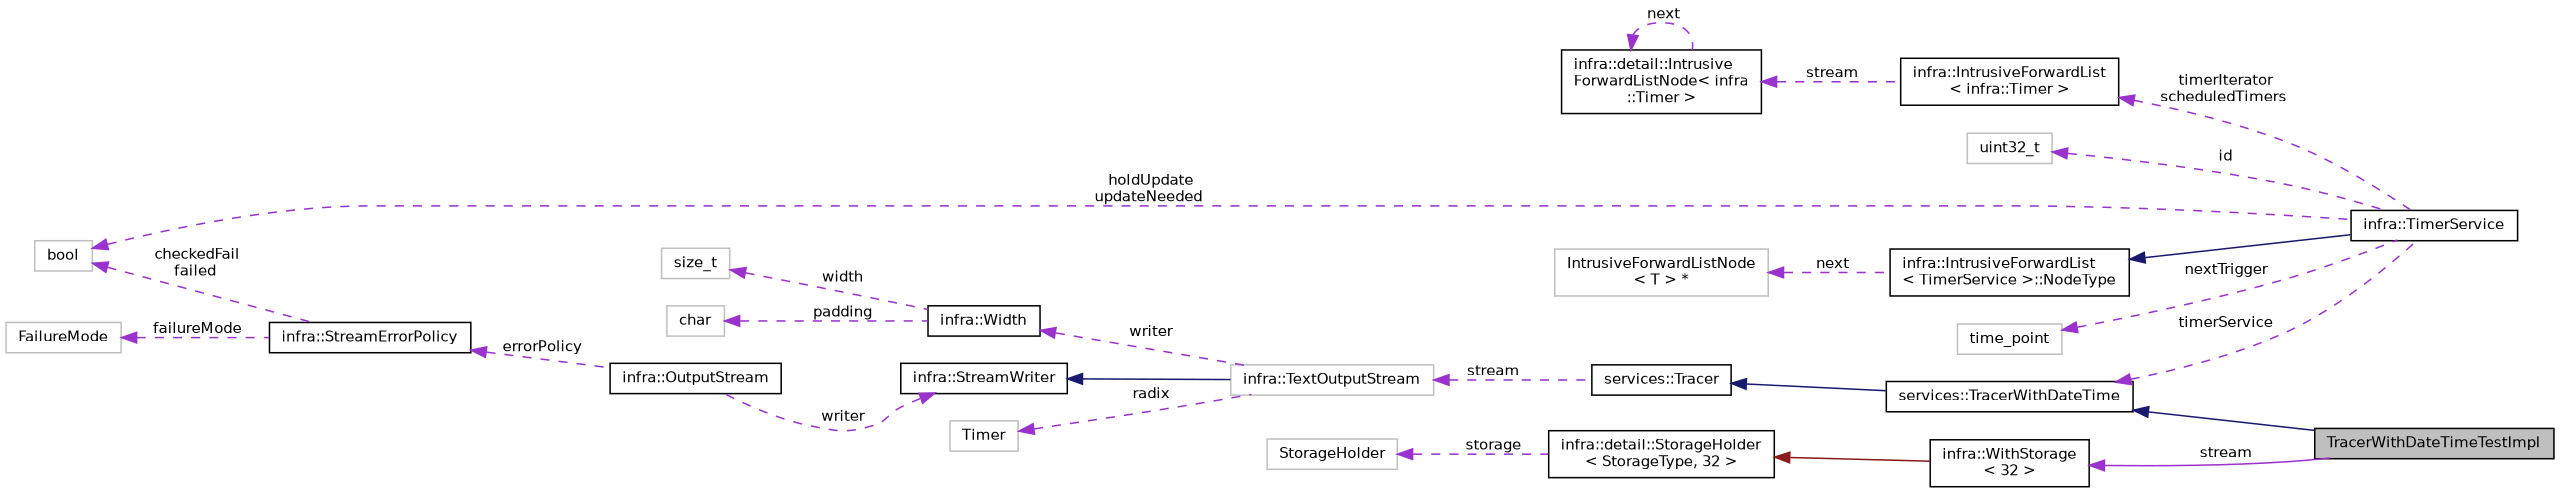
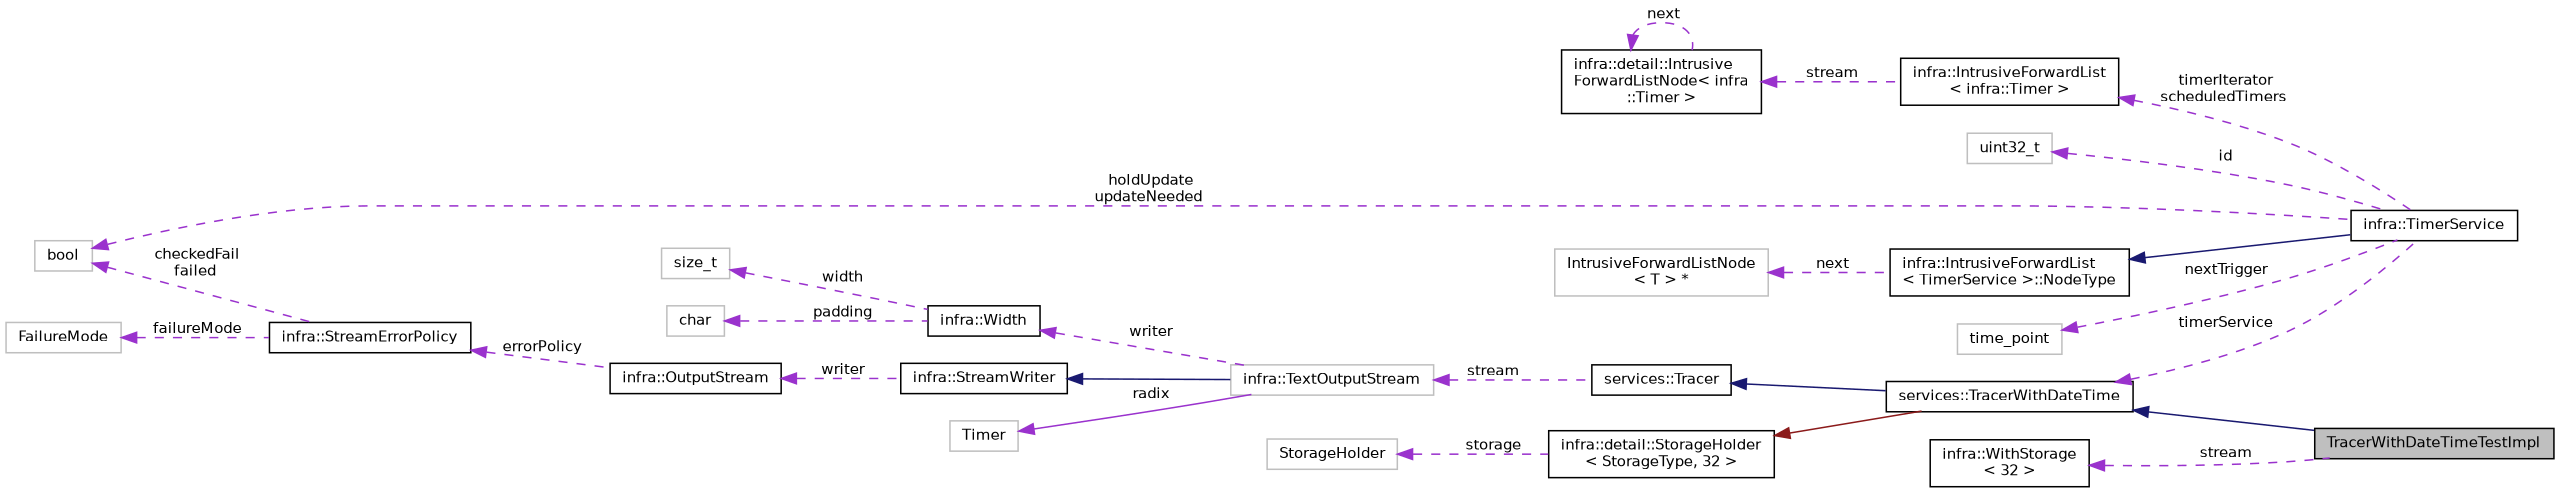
(1143, 412) -> (1143, 412)
(823, 428) -> (849, 378)
(1860, 459) -> (1856, 422)
(2217, 465) -> (2217, 465)
